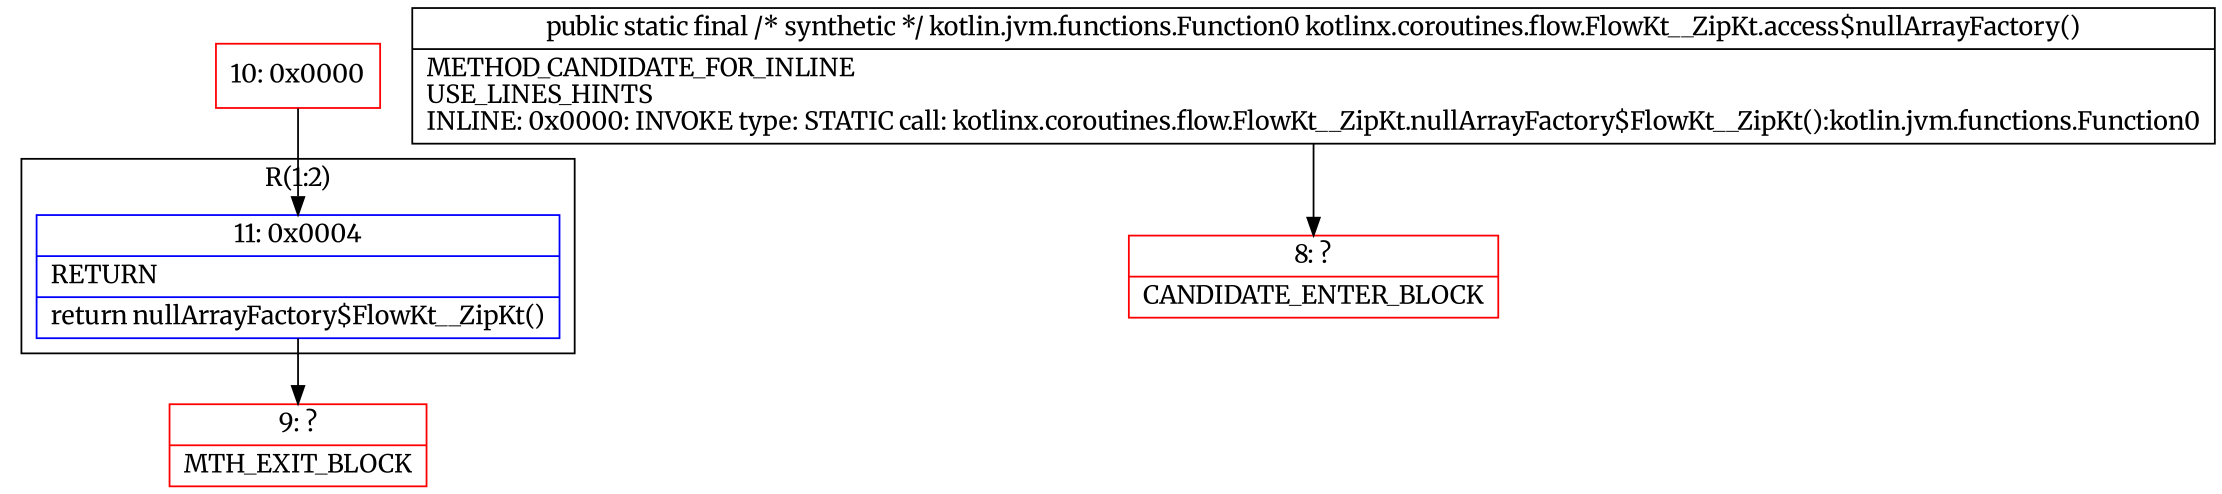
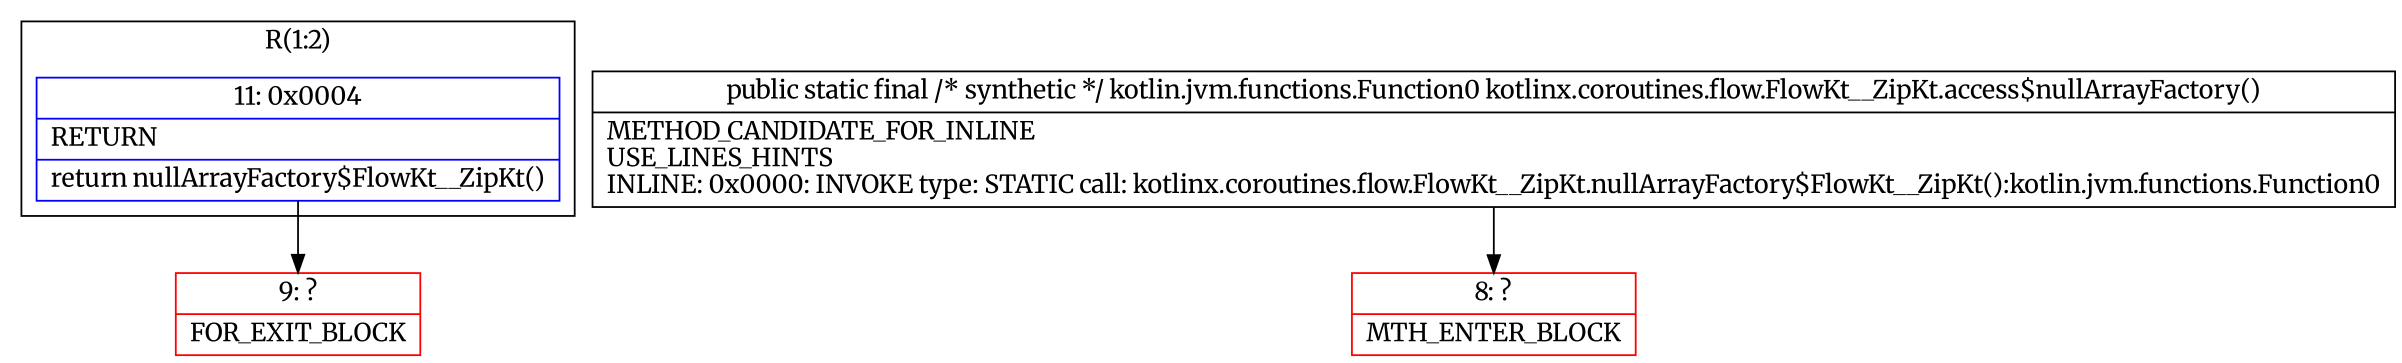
(298, 76) -> none
(1314, 296) -> (1494, 334)
(298, 465) -> (298, 334)
